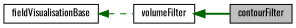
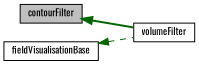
(217, 14) -> (113, 24)
